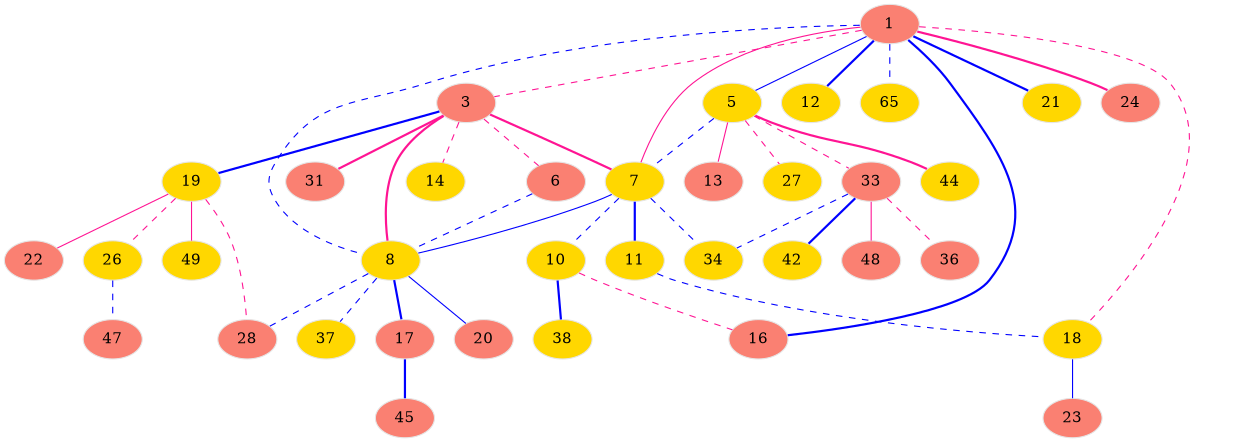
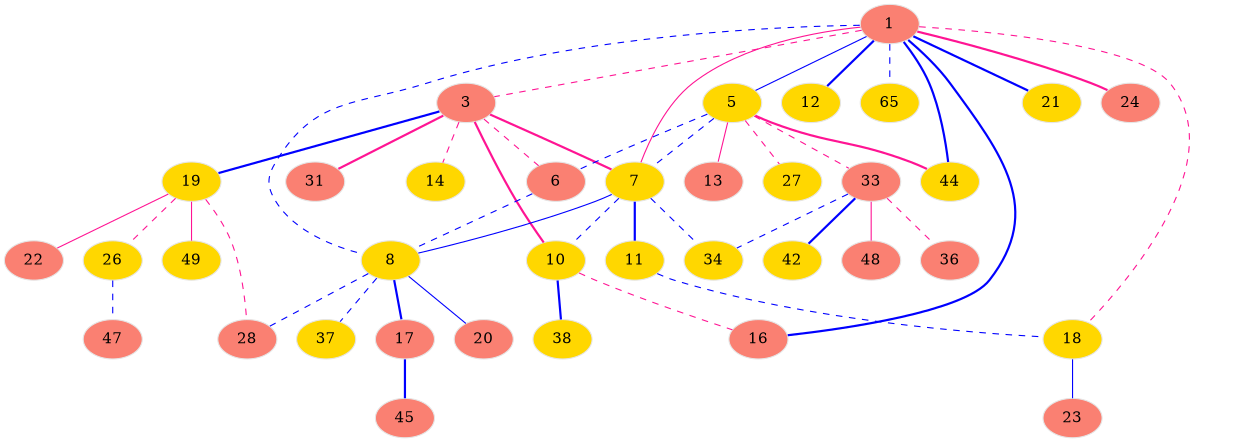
none -> (935, 99)
none -> (640, 143)
(394, 168) -> (506, 184)
